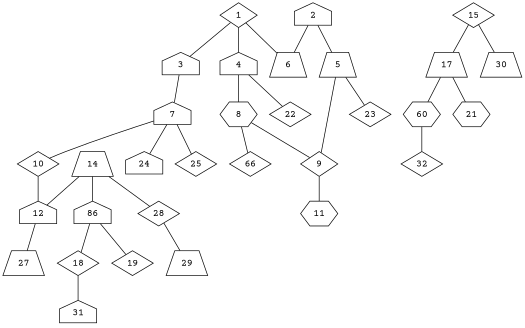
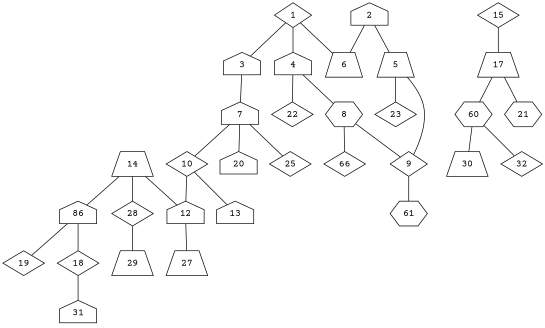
(486, 38) -> (470, 139)
(144, 164) -> (239, 164)
none -> (235, 214)
(319, 214) -> (409, 214)
